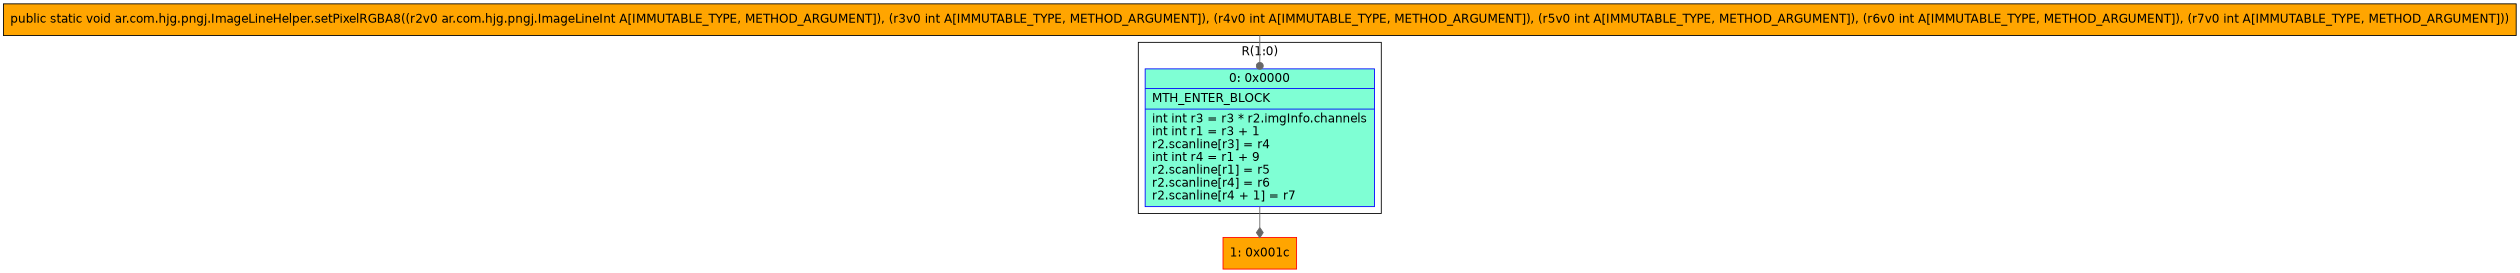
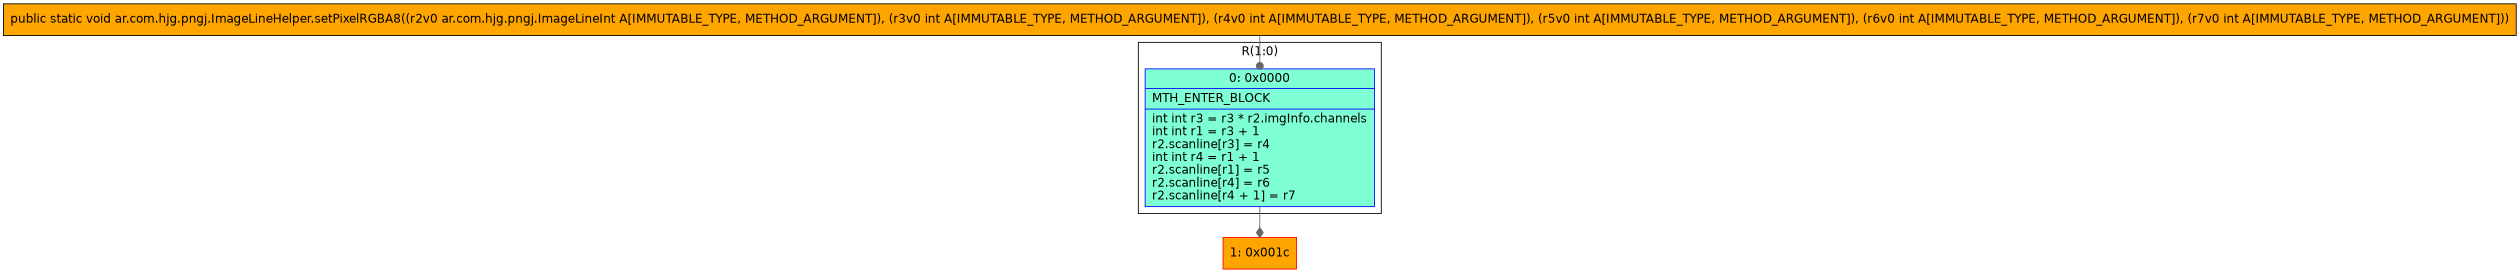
(1206, 157) -> (1206, 157)
